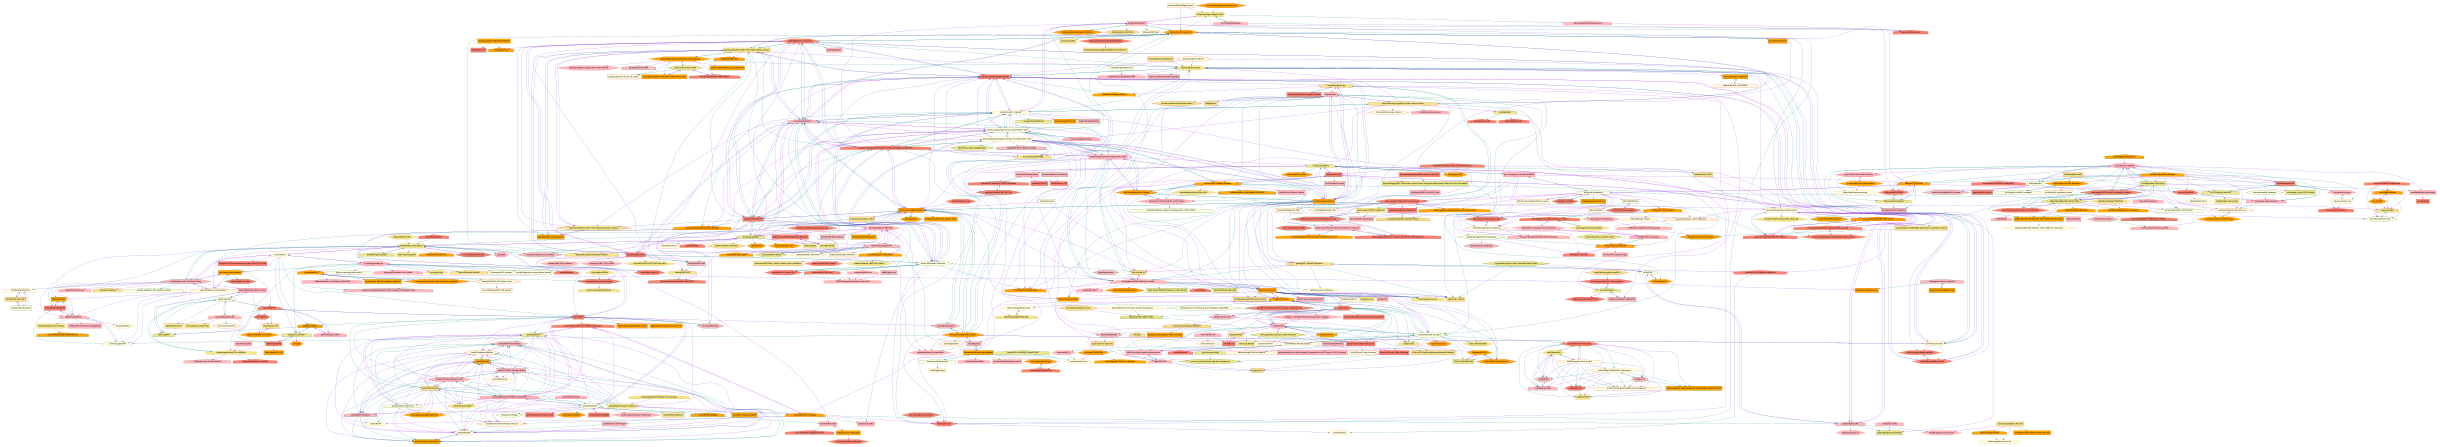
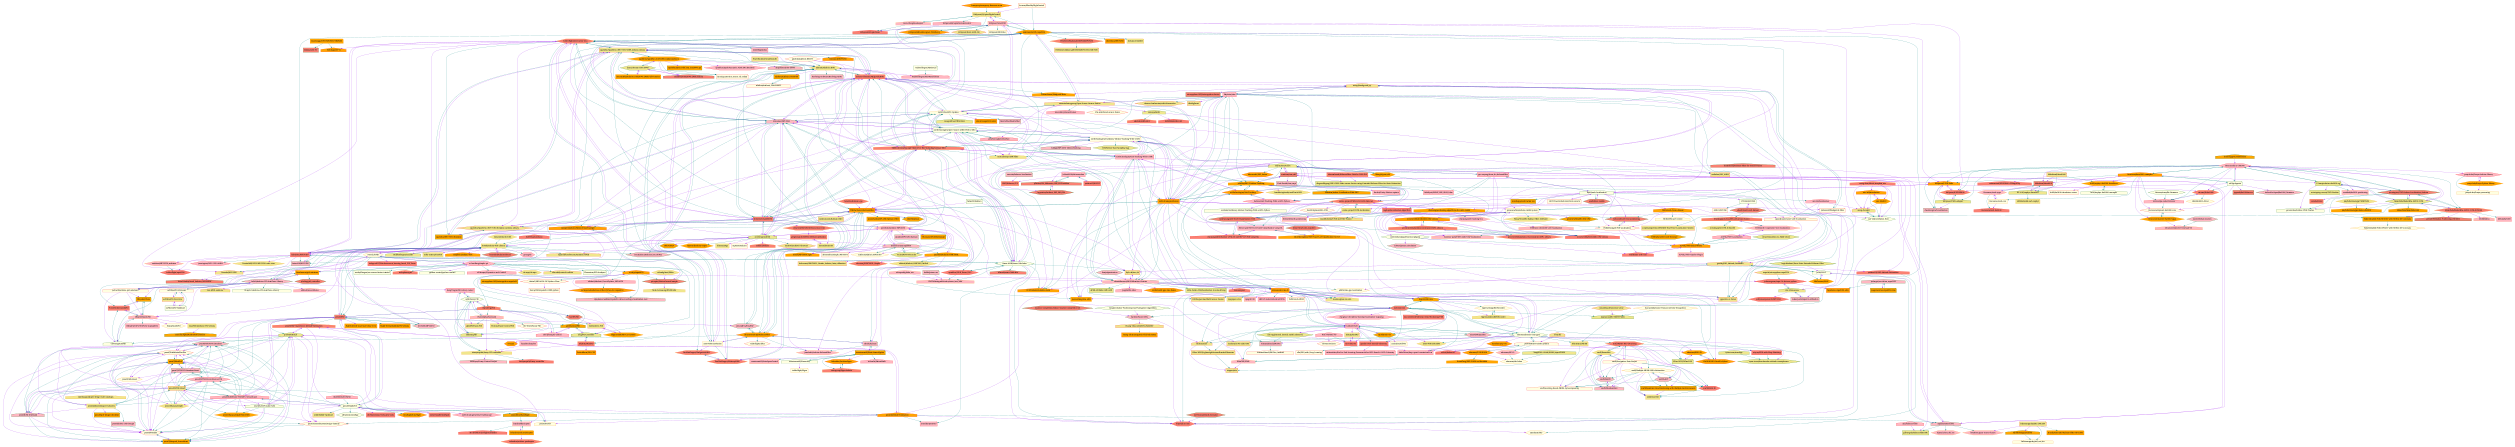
(367, 278) -> (604, 285)
